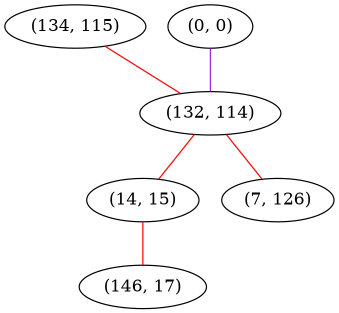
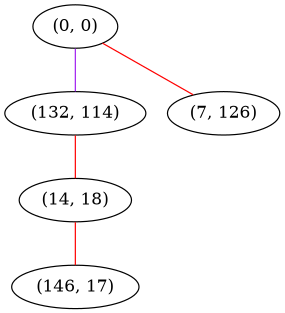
(75, 27) -> none
(244, 157) -> (148, 69)
(143, 200) -> (75, 200)
